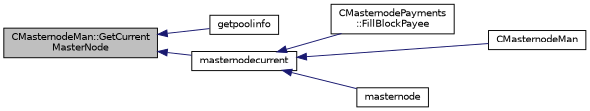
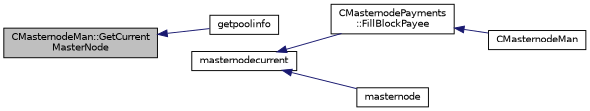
(398, 50) -> (476, 31)
(179, 54) -> none
